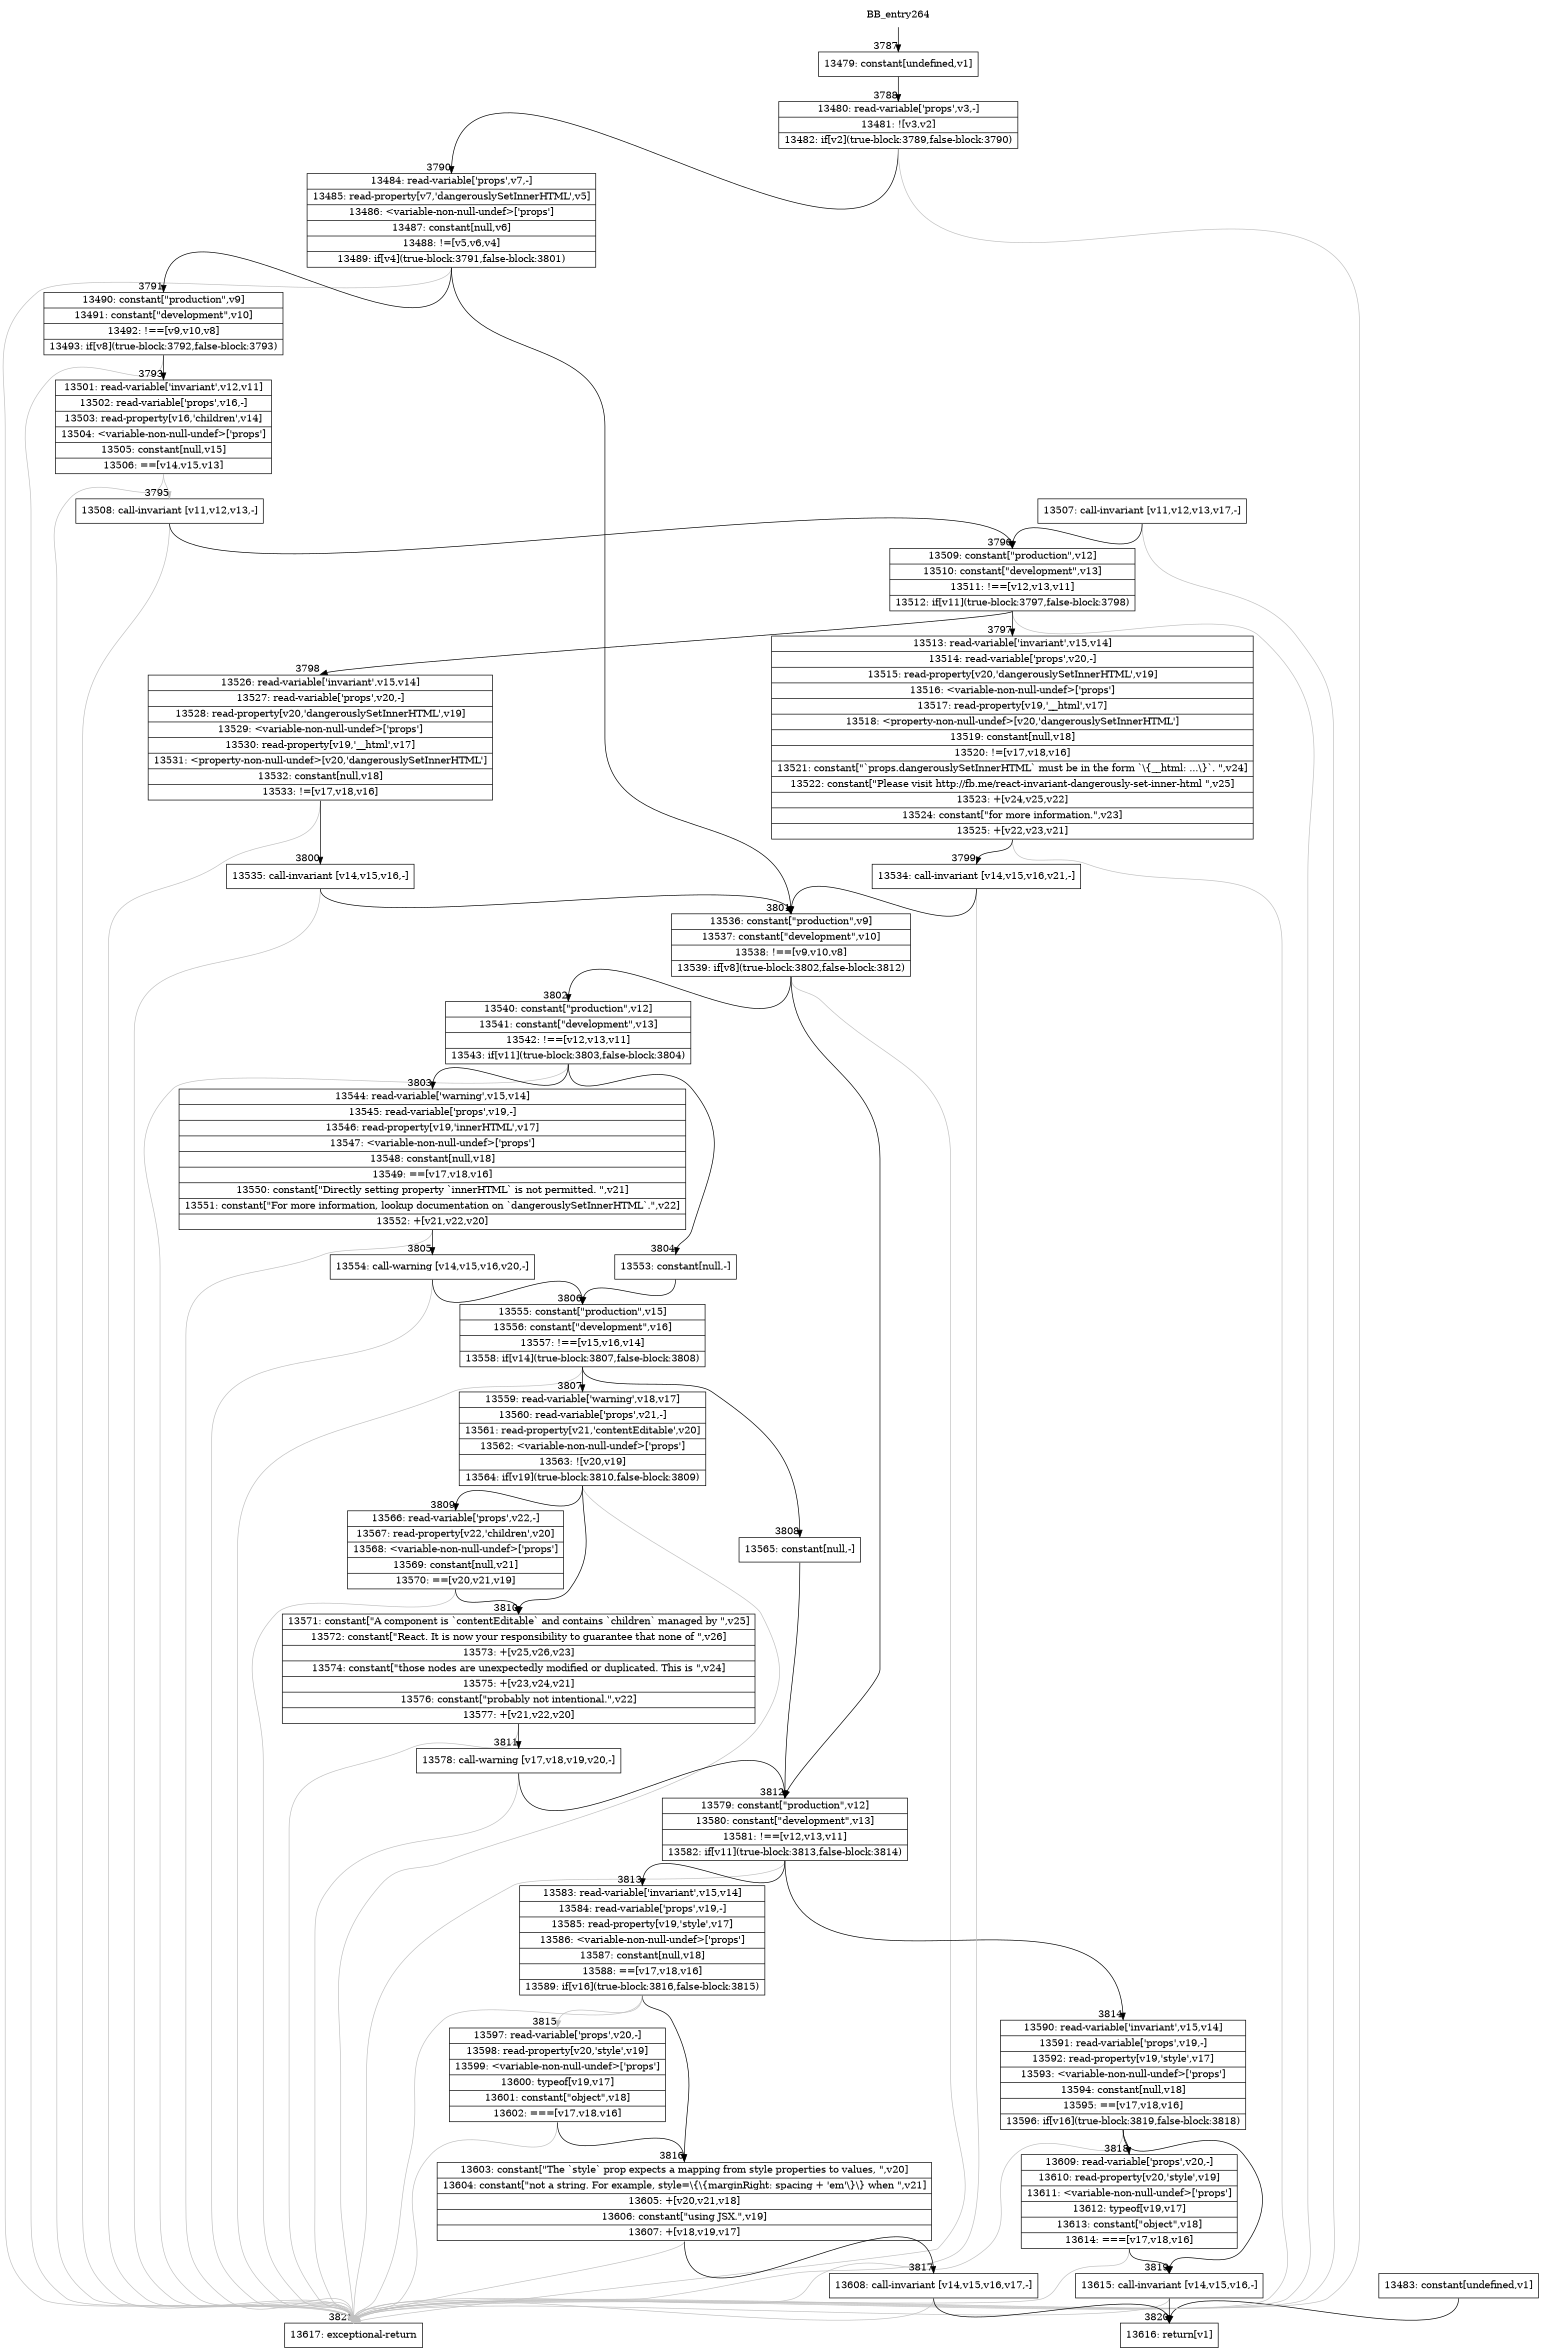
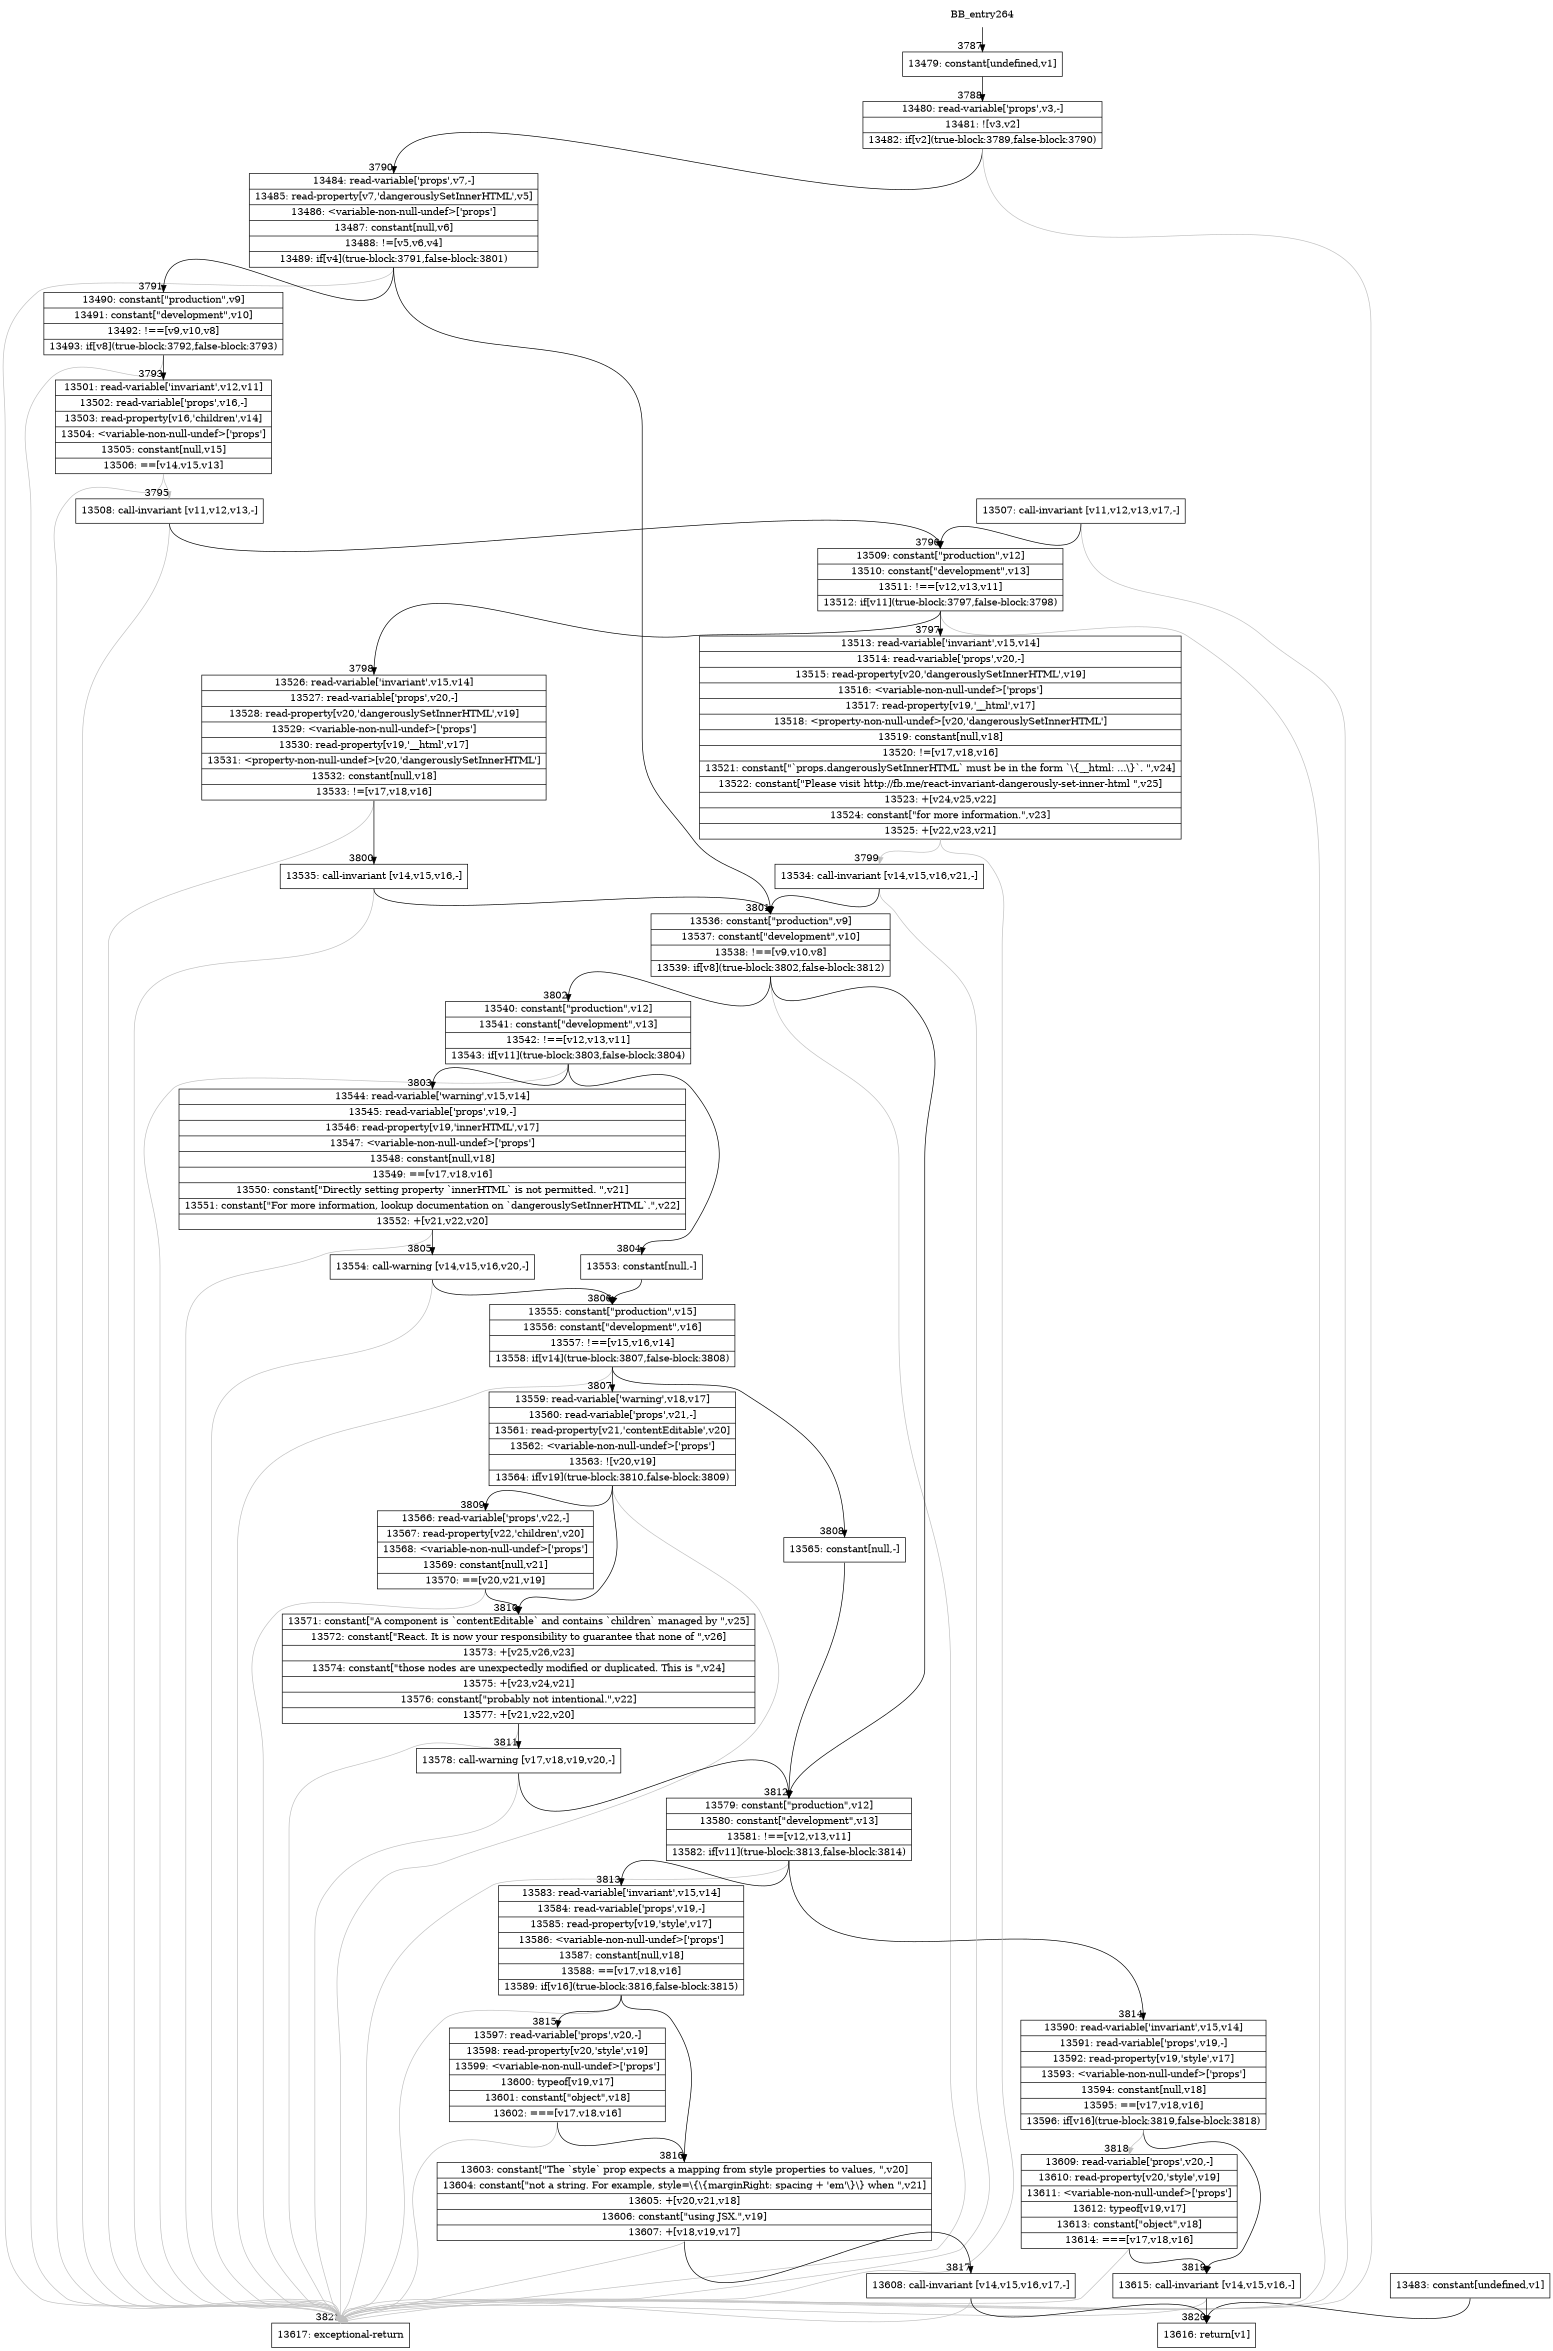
(998, 851) -> (913, 852)
(591, 2011) -> (593, 2011)
(1125, 2139) -> (1139, 2140)
(809, 2286) -> none
